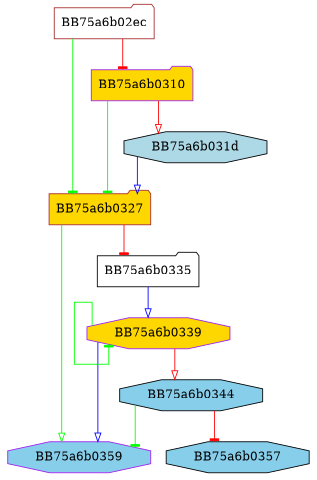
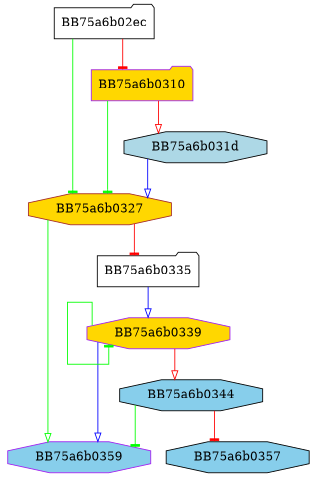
(104, 23) -> (104, 23)
(100, 209) -> (100, 209)
